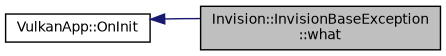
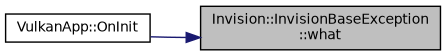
(183, 19) -> (168, 37)
